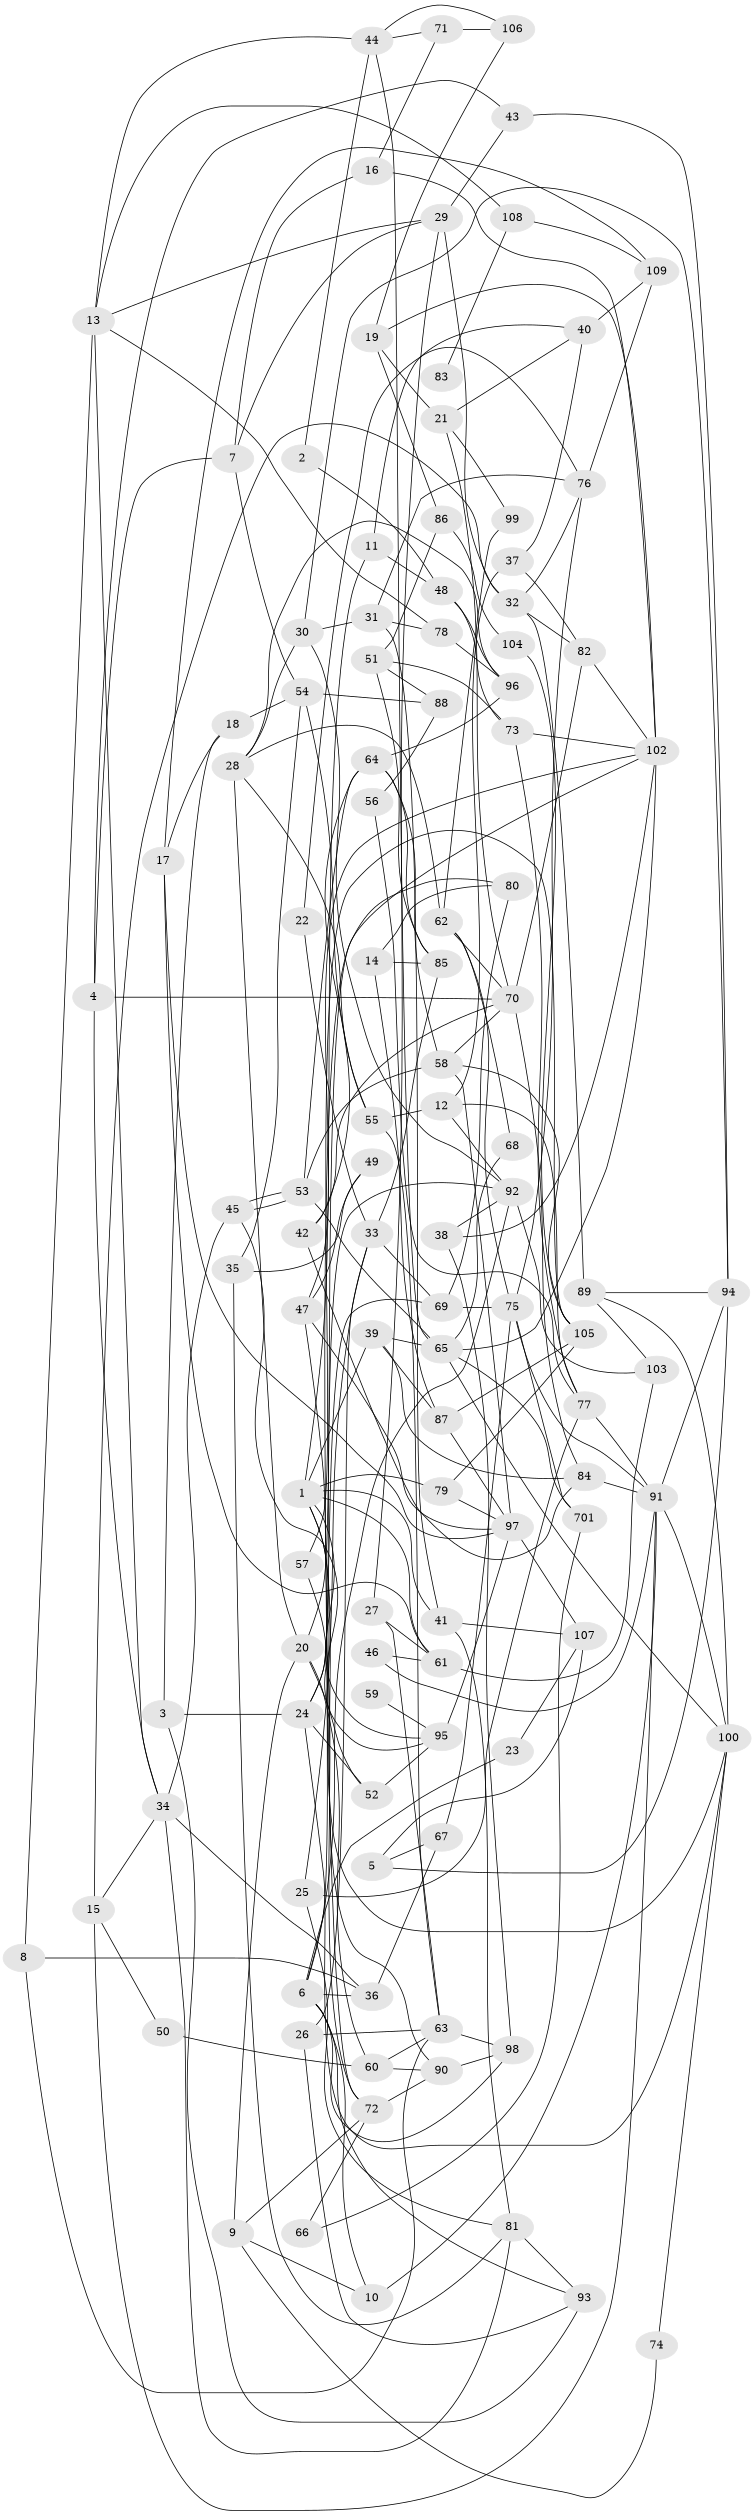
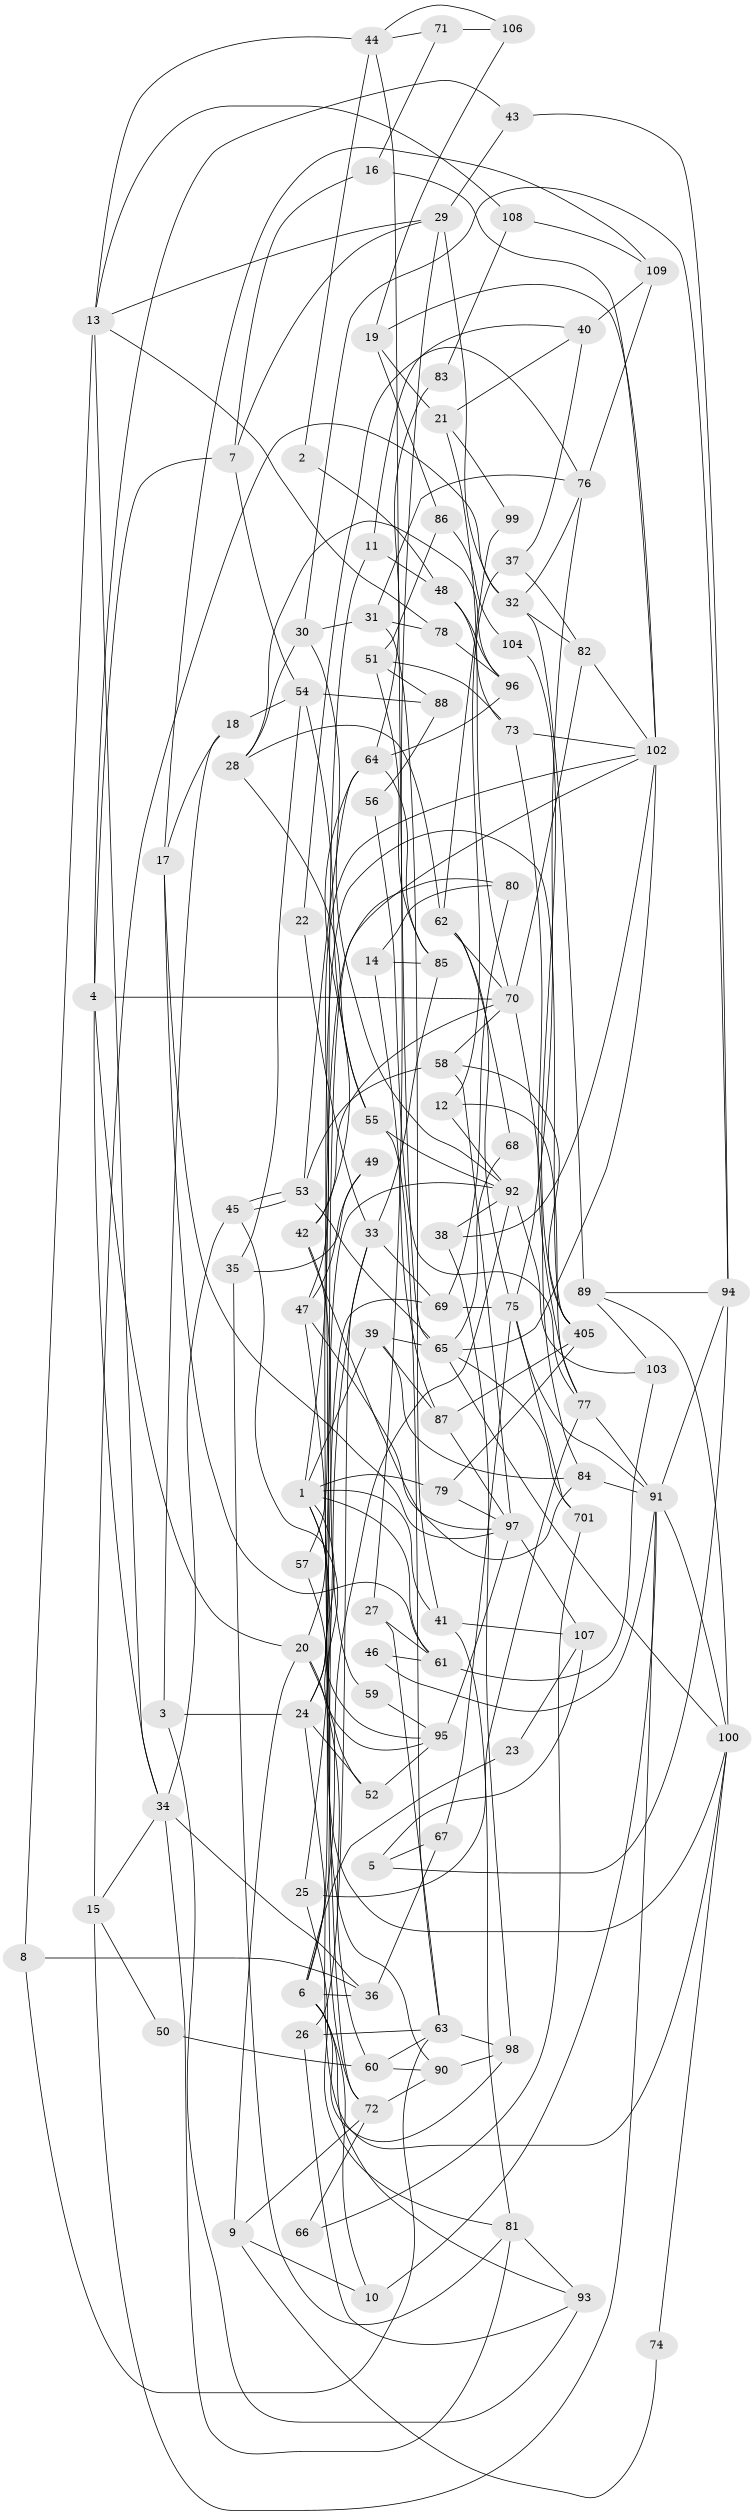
(415, 909) -> (397, 565)
(407, 1114) -> (439, 1162)
(256, 1188) -> (134, 1356)
(585, 1334) -> (585, 1334)
none -> (331, 1467)
